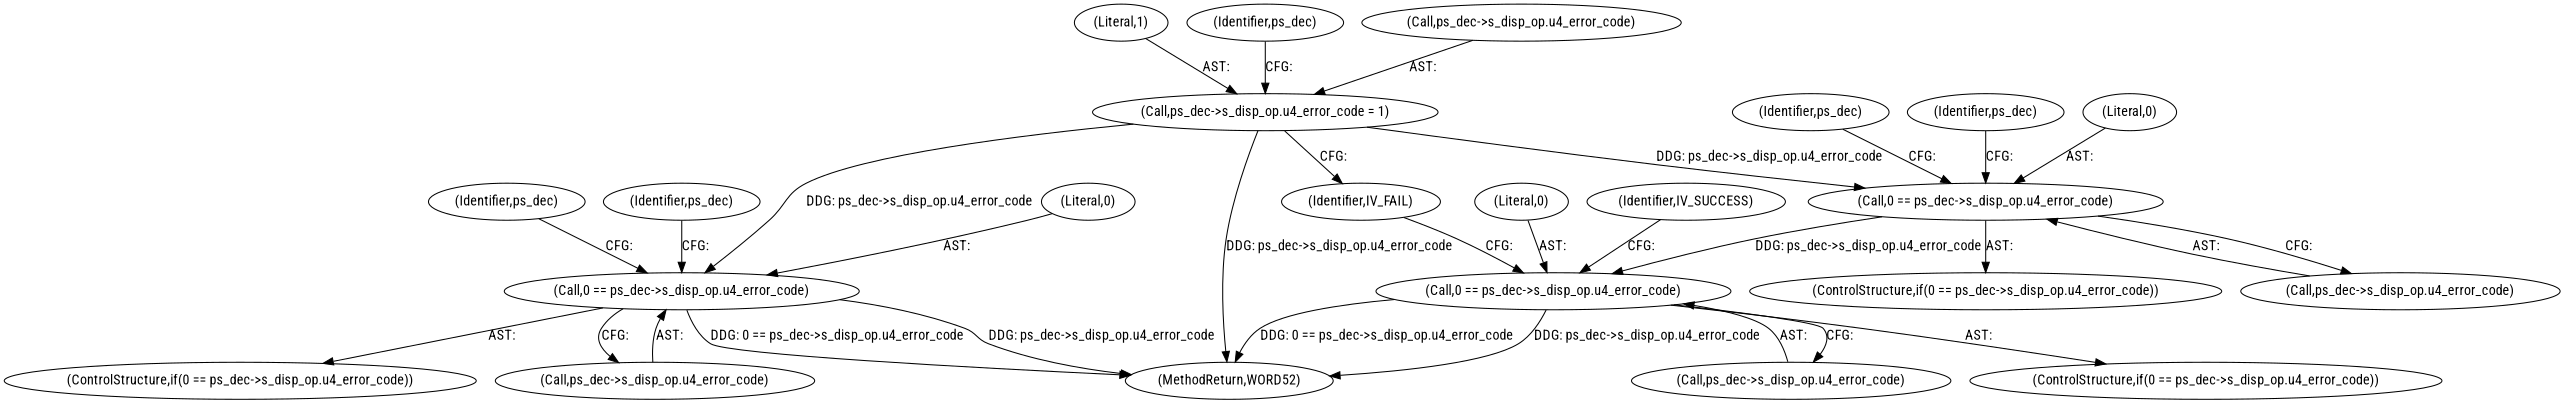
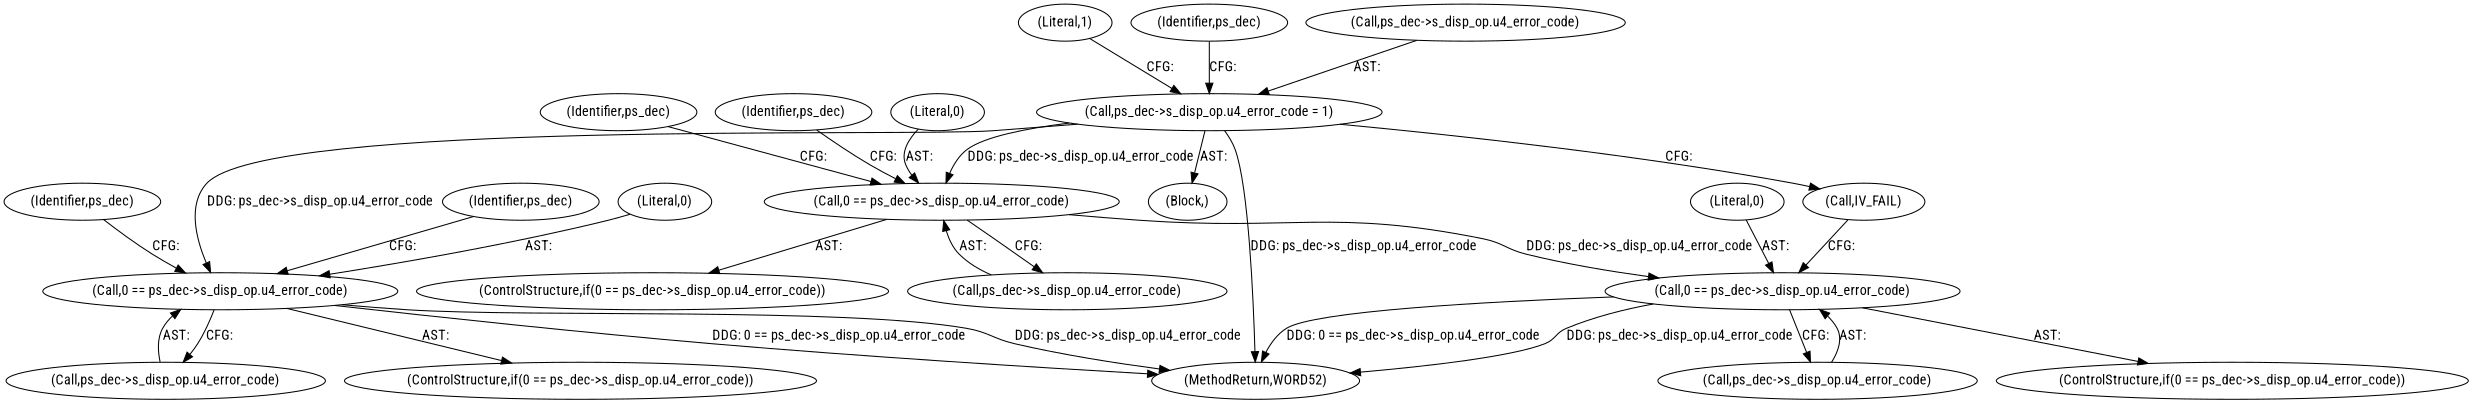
(1218, 67) -> (1162, 67)
none -> (1188, 202)
(1361, 202) -> (1864, 202)
(1686, 202) -> none
